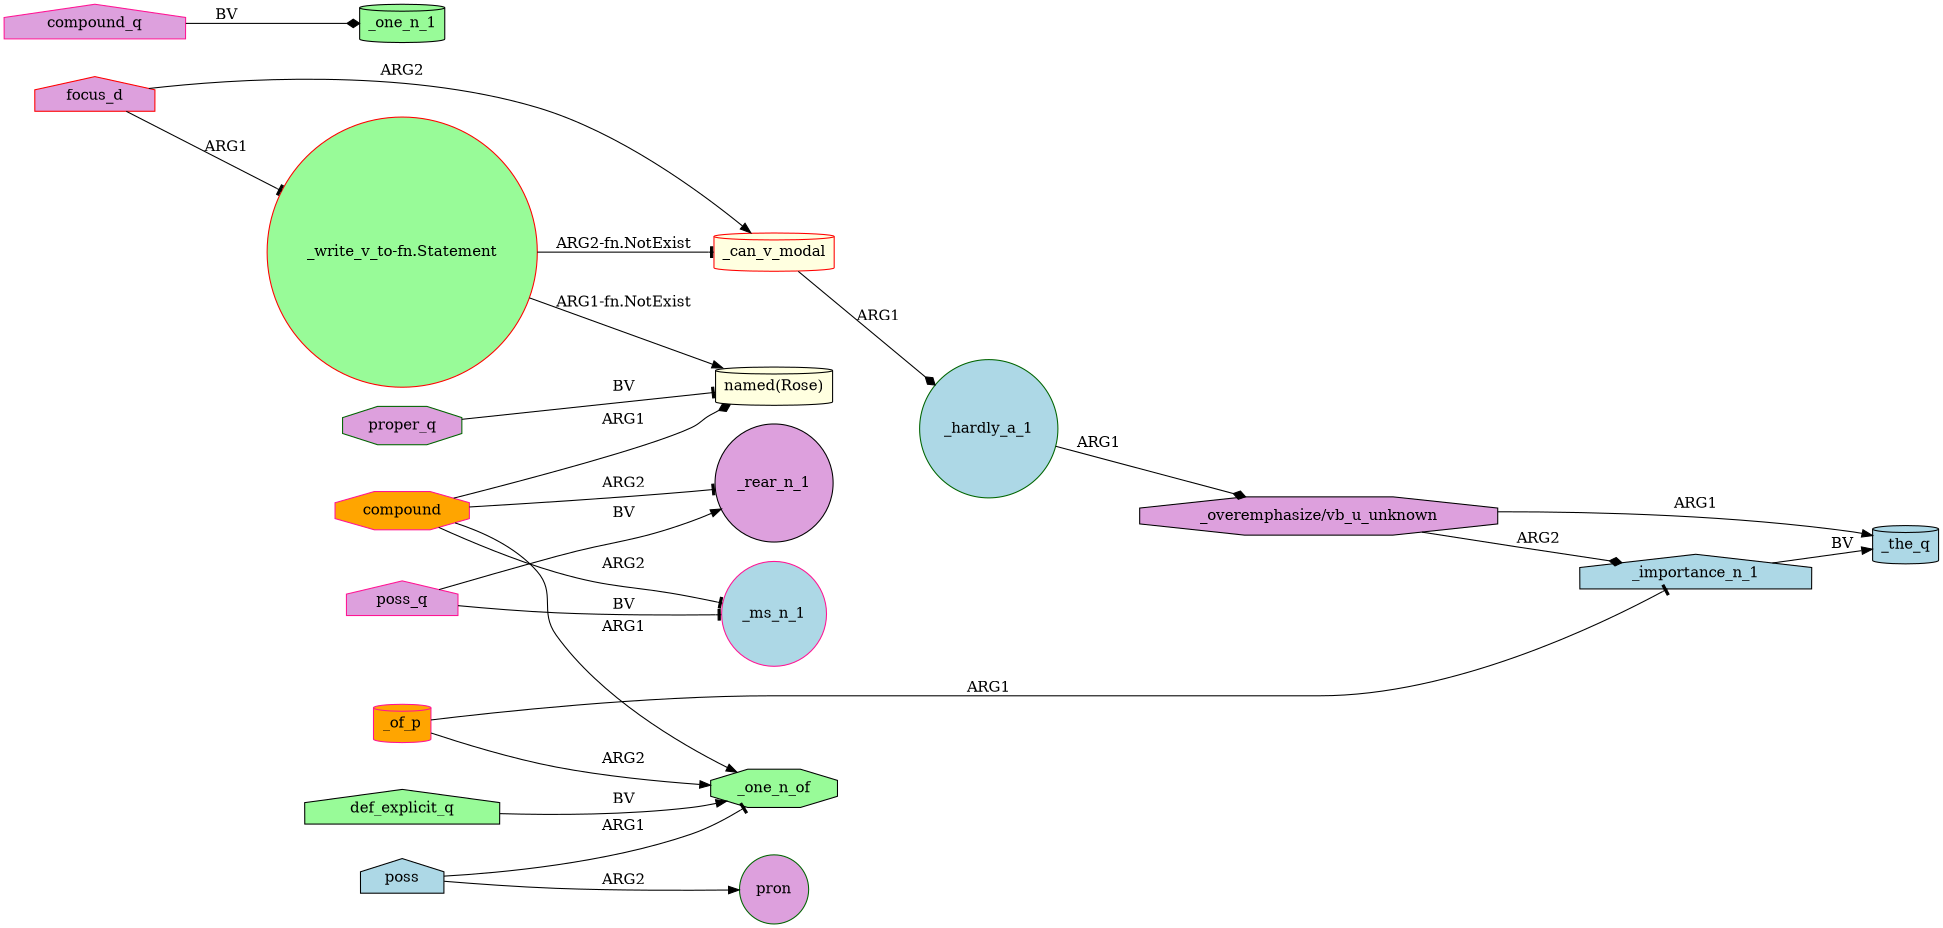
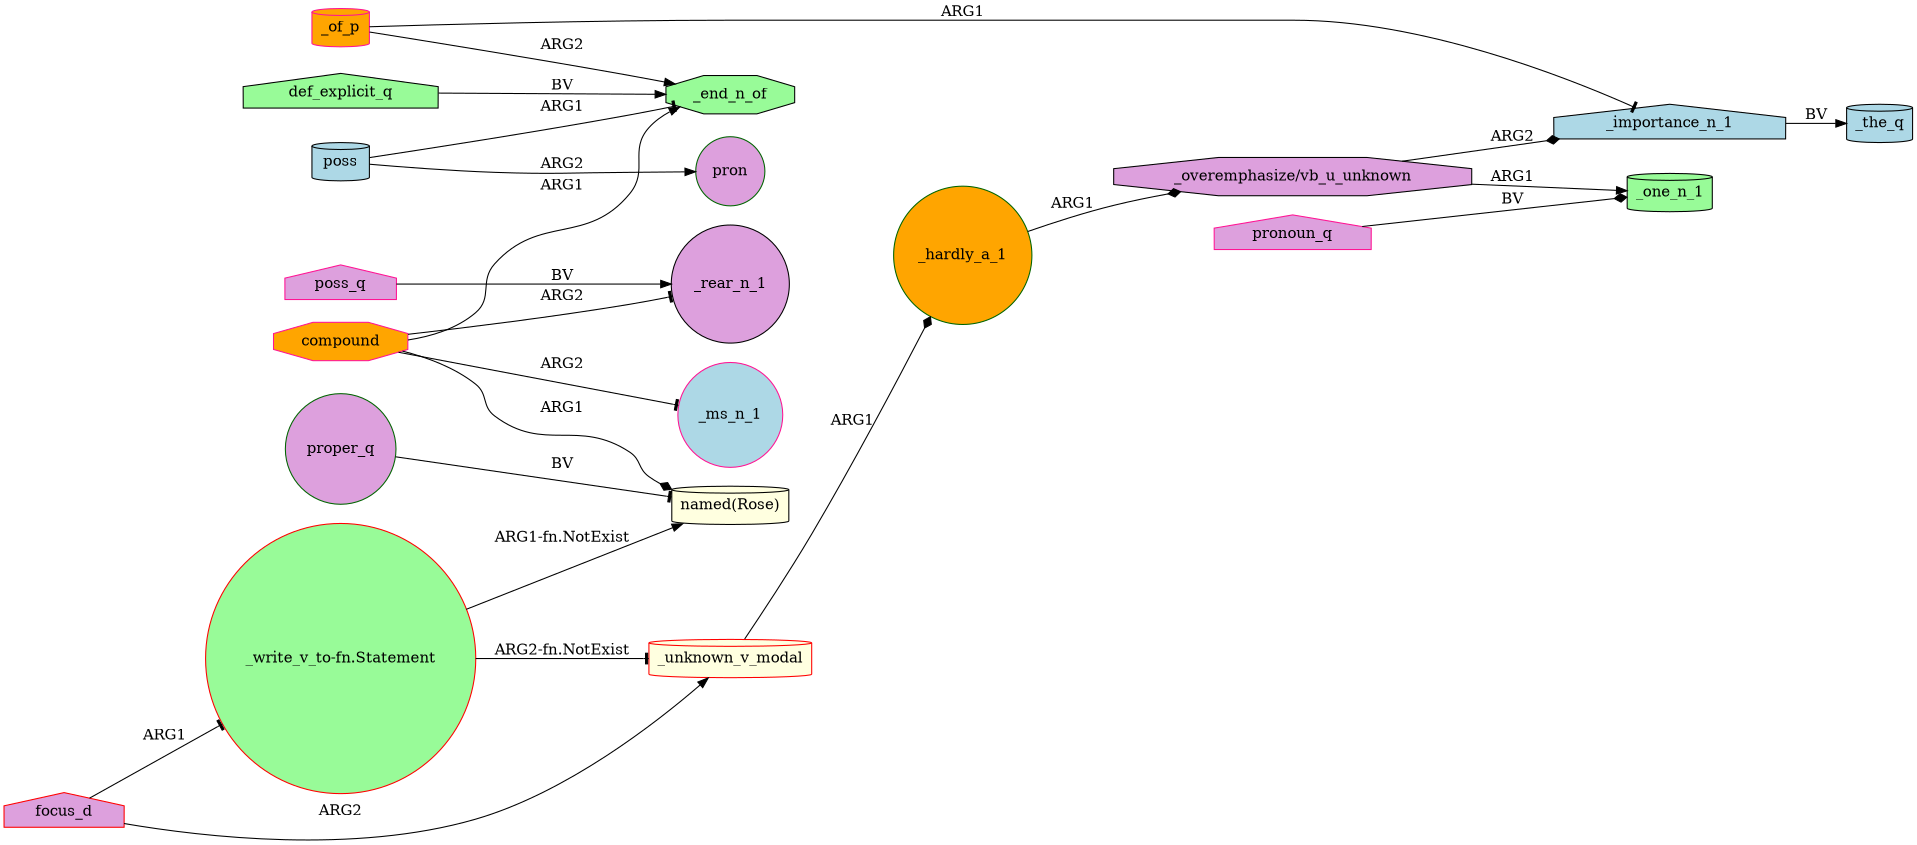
(95, 23) -> (1293, 234)
(774, 252) -> (730, 659)
(402, 426) -> (341, 449)
(989, 429) -> (963, 255)
(1680, 516) -> (1544, 187)
(587, 614) -> none
(774, 788) -> (730, 95)
(402, 878) -> (341, 162)
